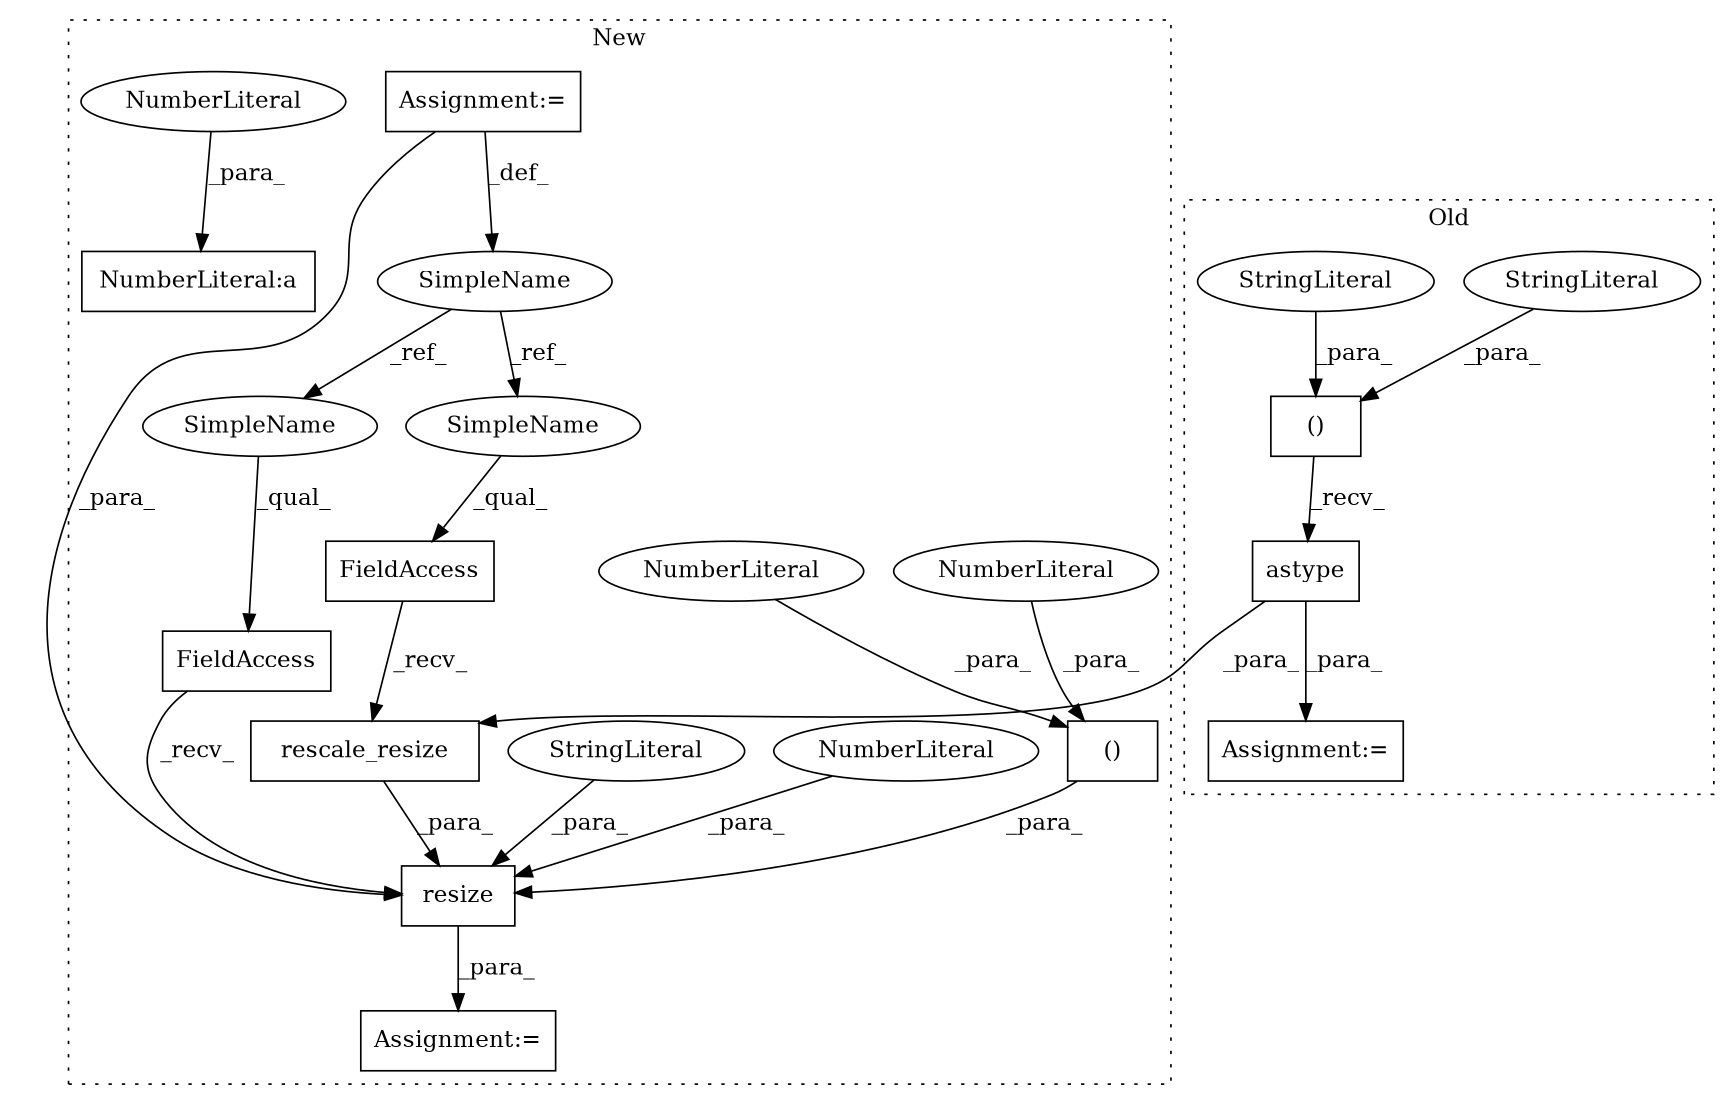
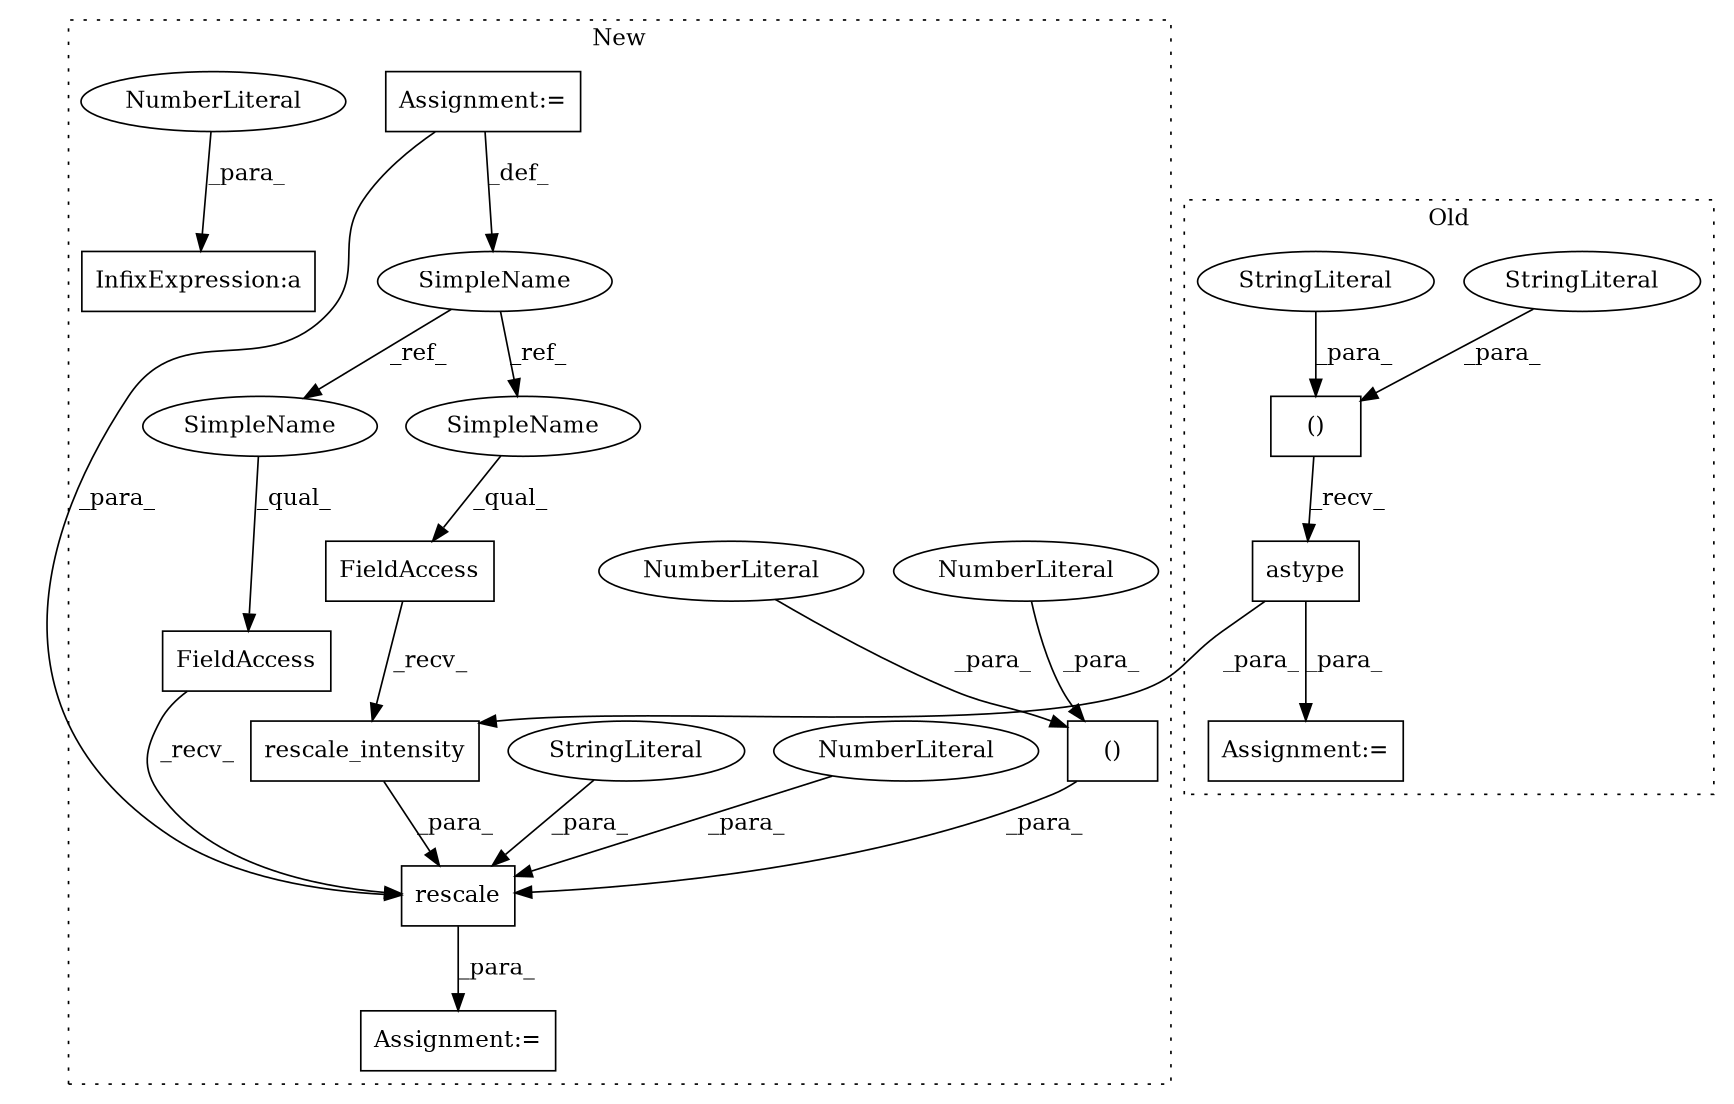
(198, 281) -> (198, 281)
(365, 751) -> (365, 751)
(458, 896) -> (458, 896)
